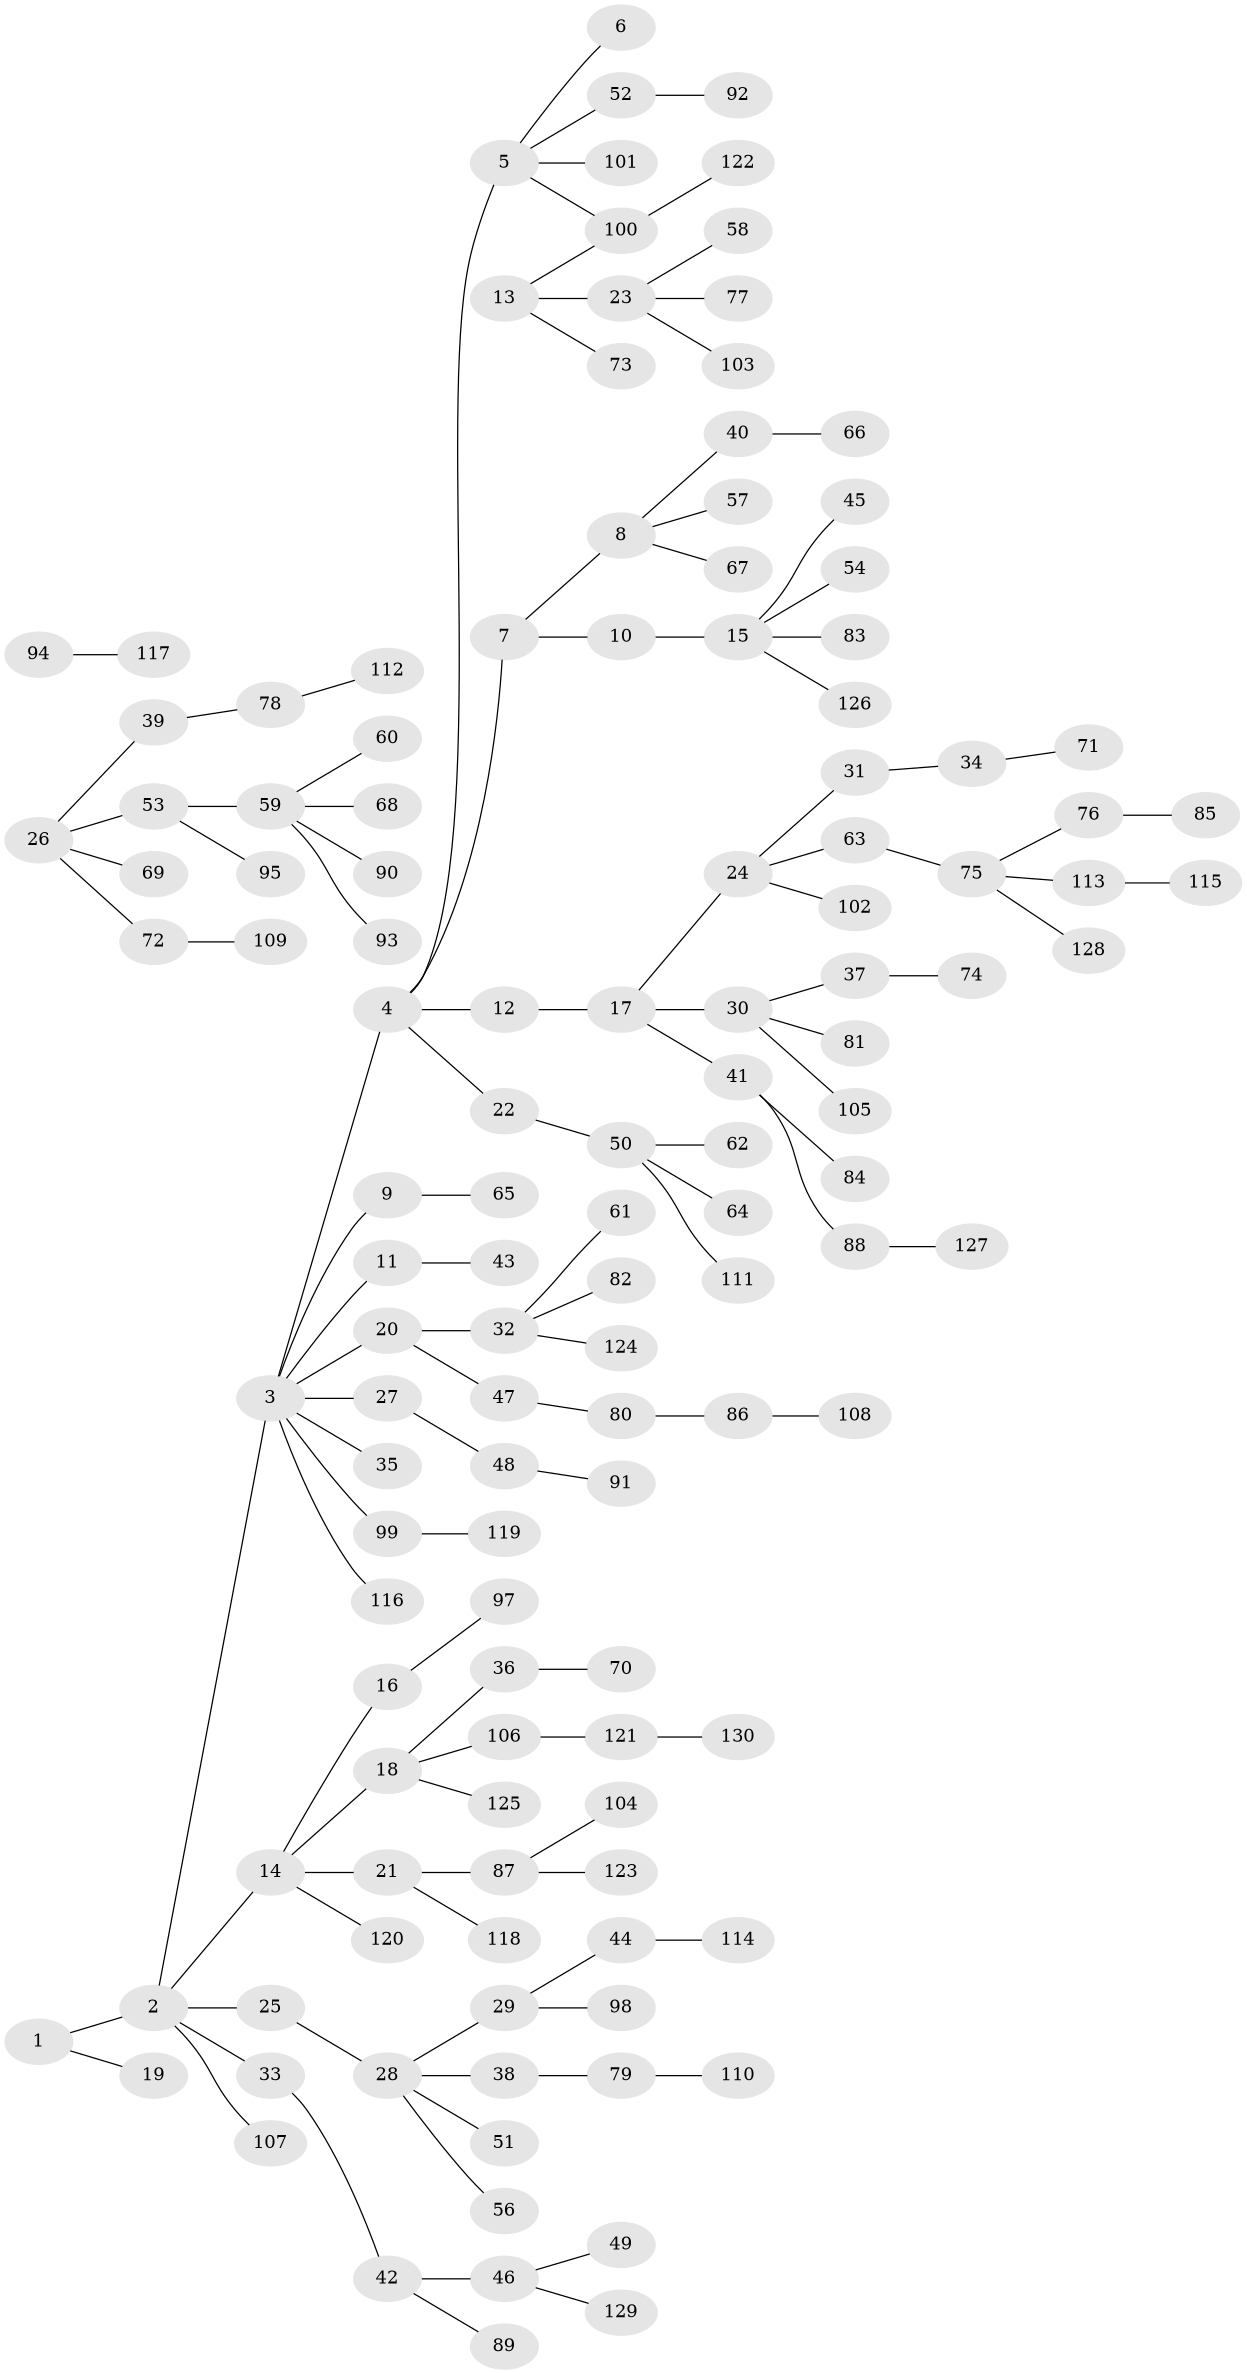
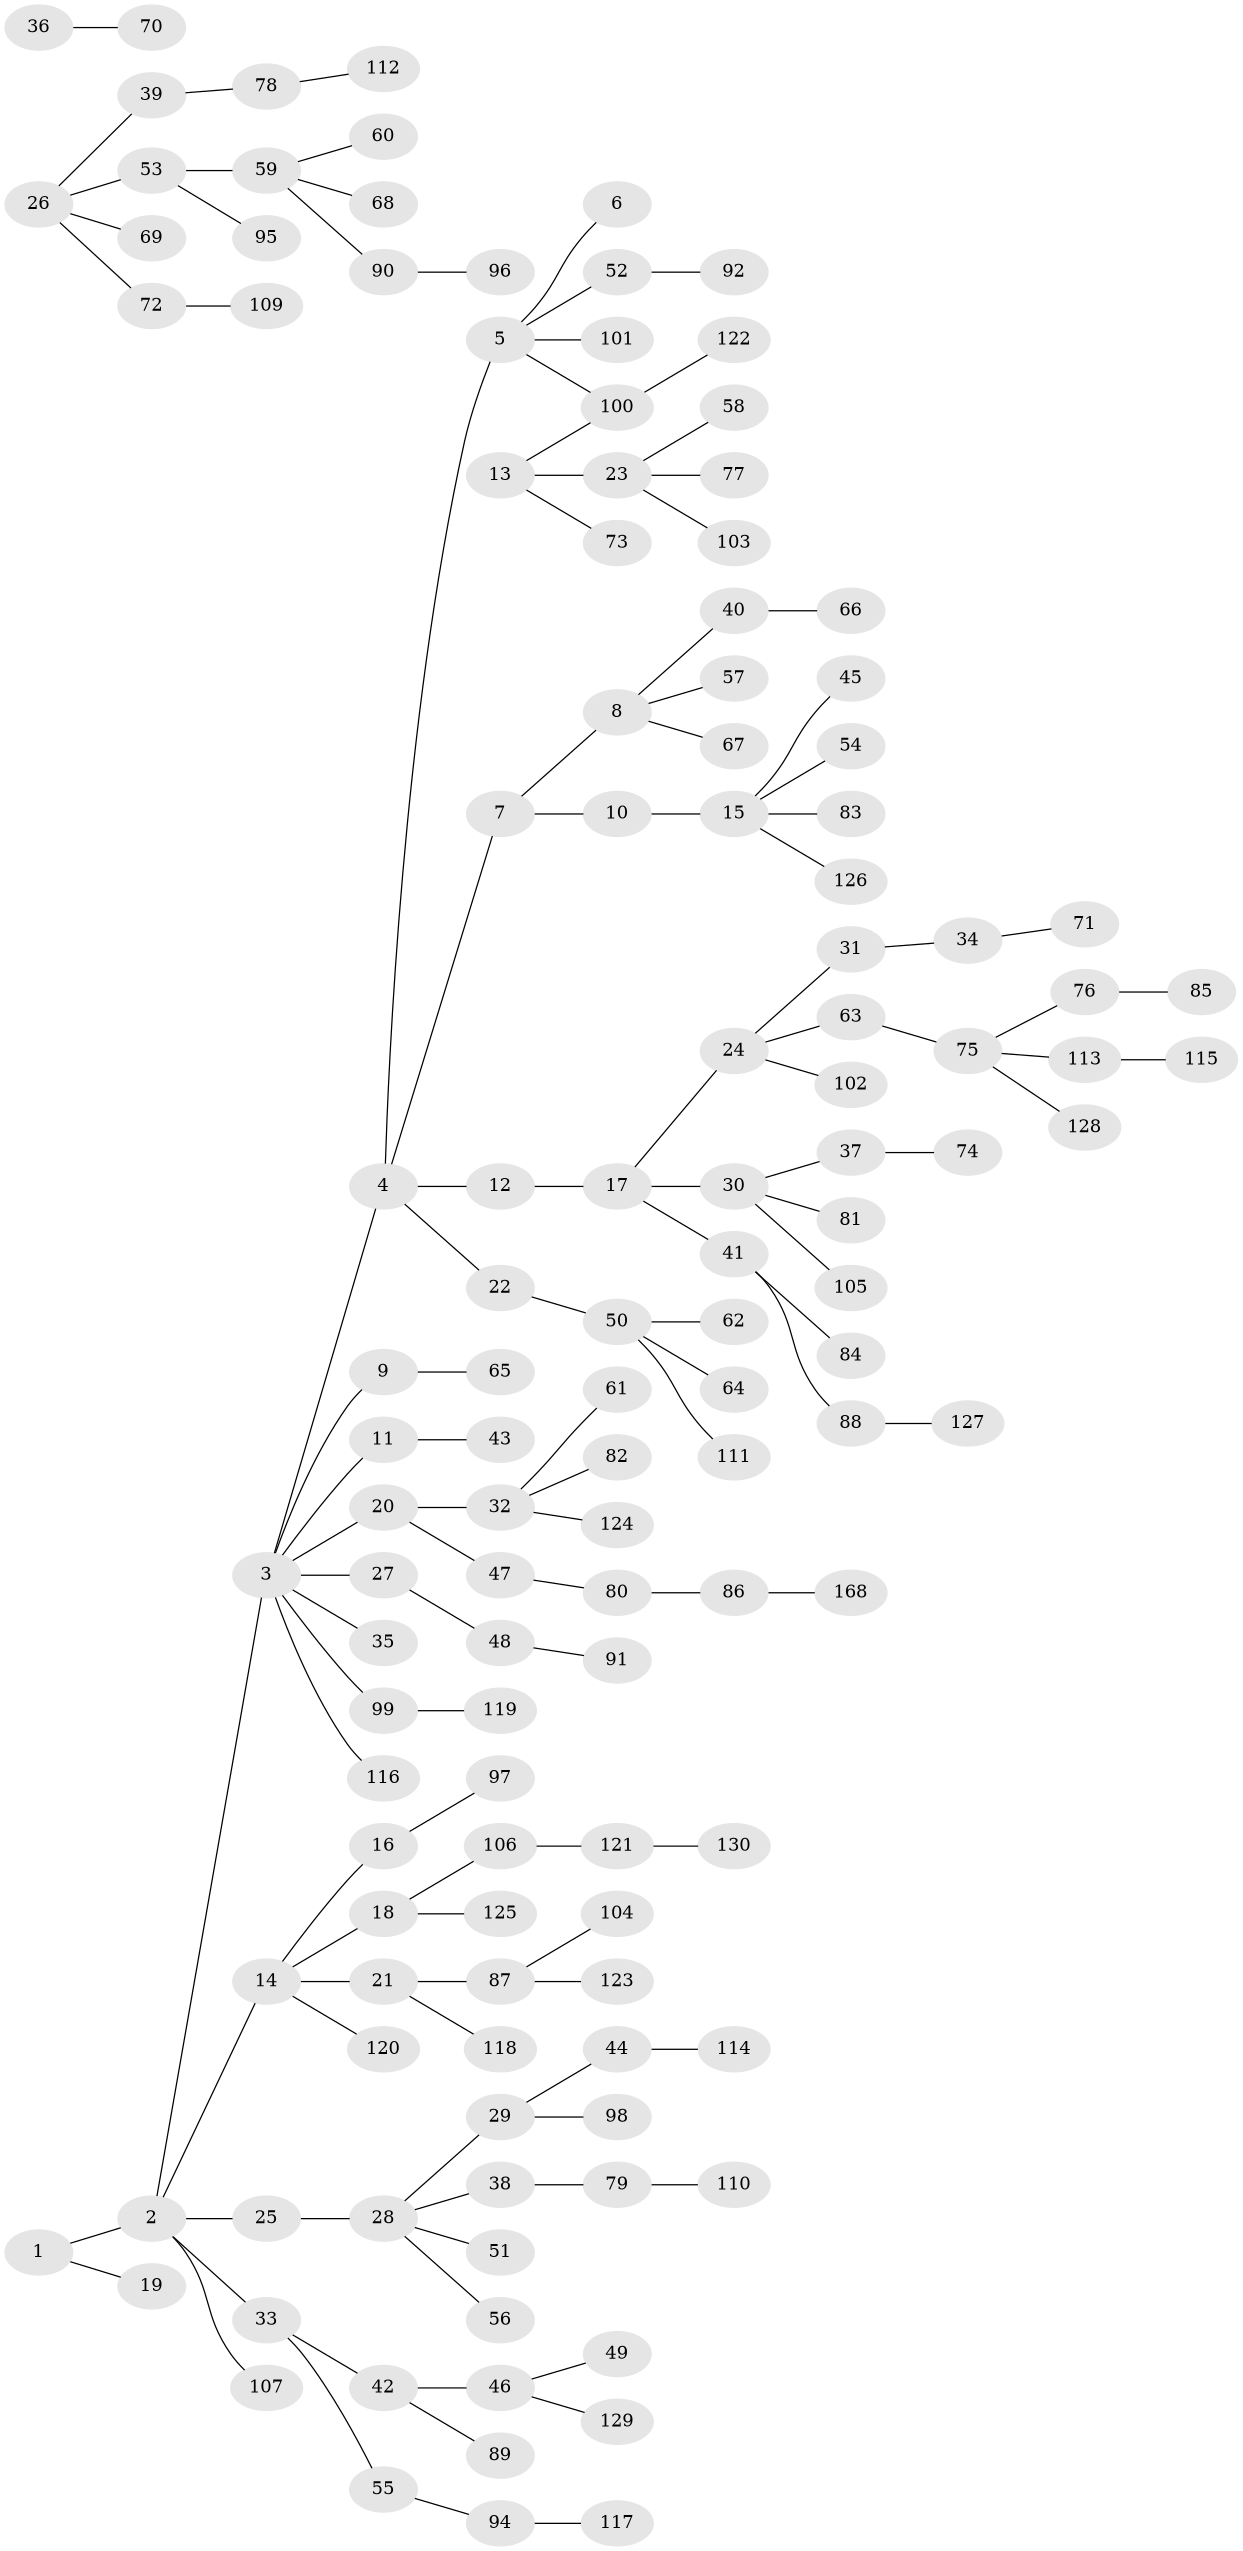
none -> (500, 272)
(388, 942) -> none
(855, 1416) -> (851, 1593)
(446, 1720) -> none
none -> (384, 2490)
